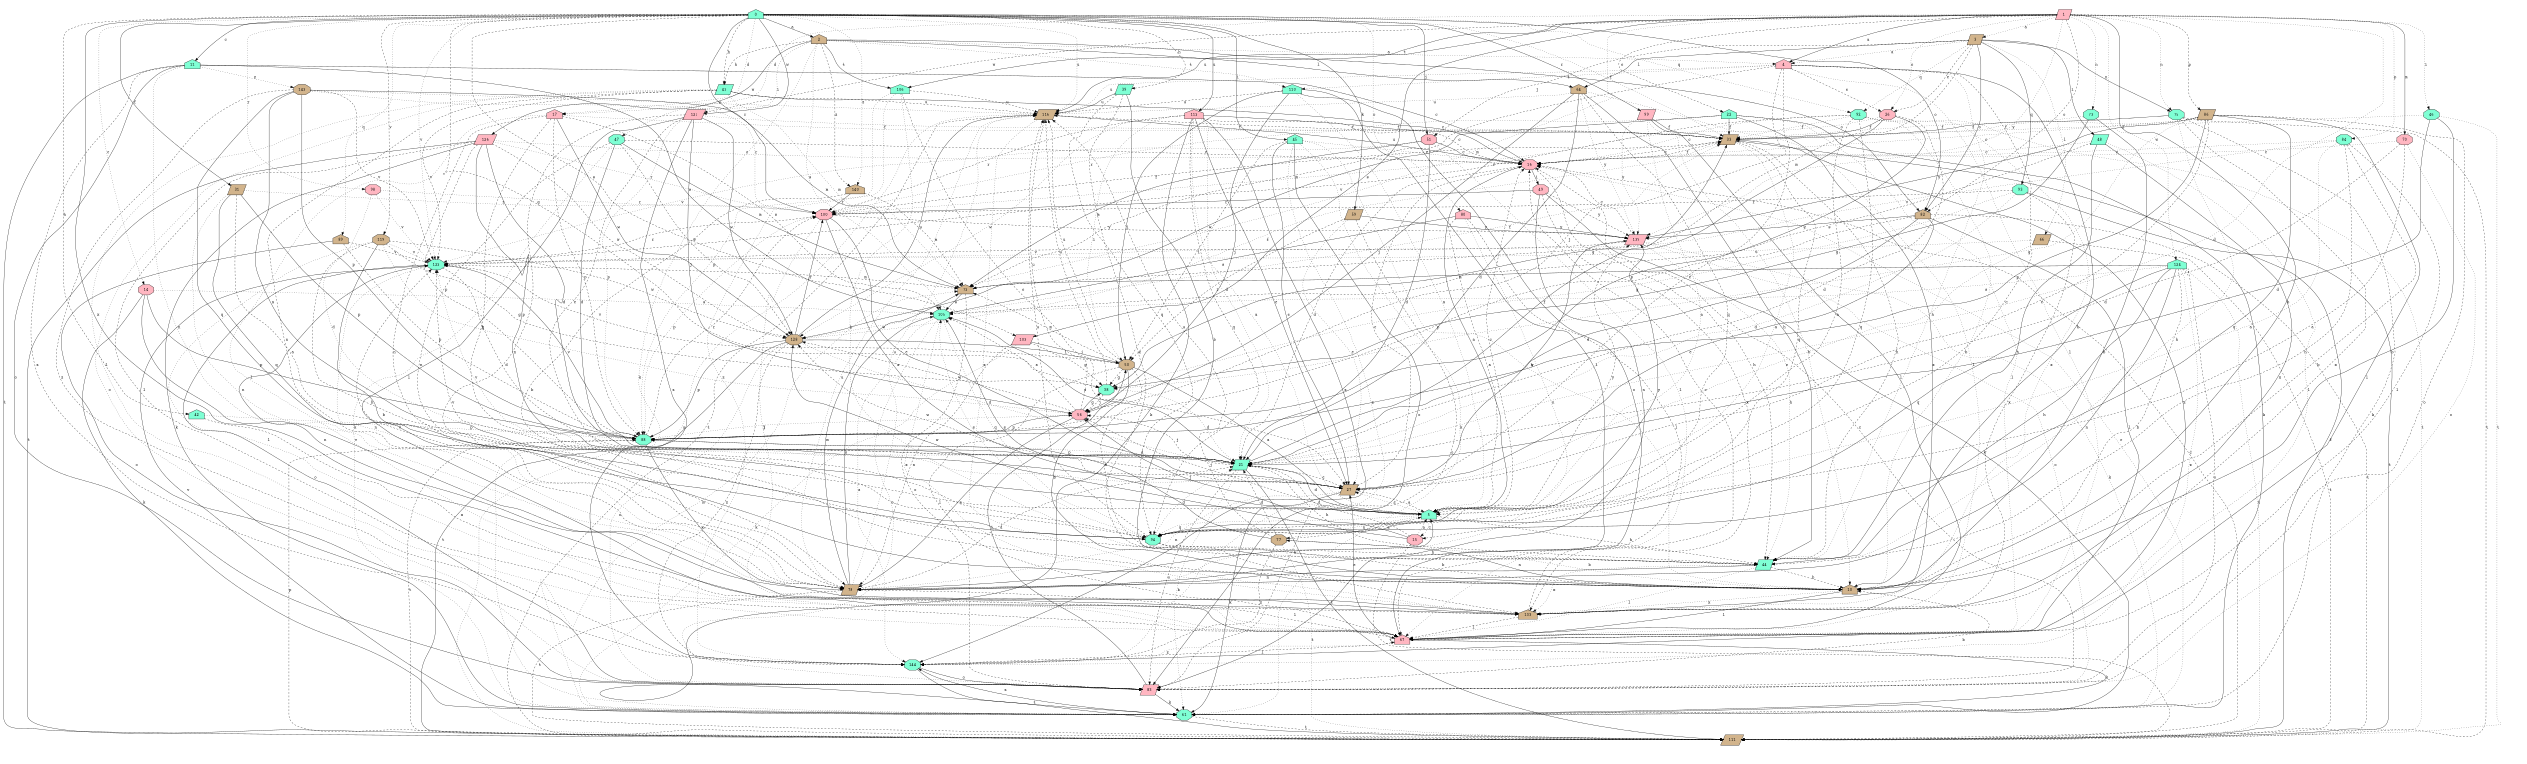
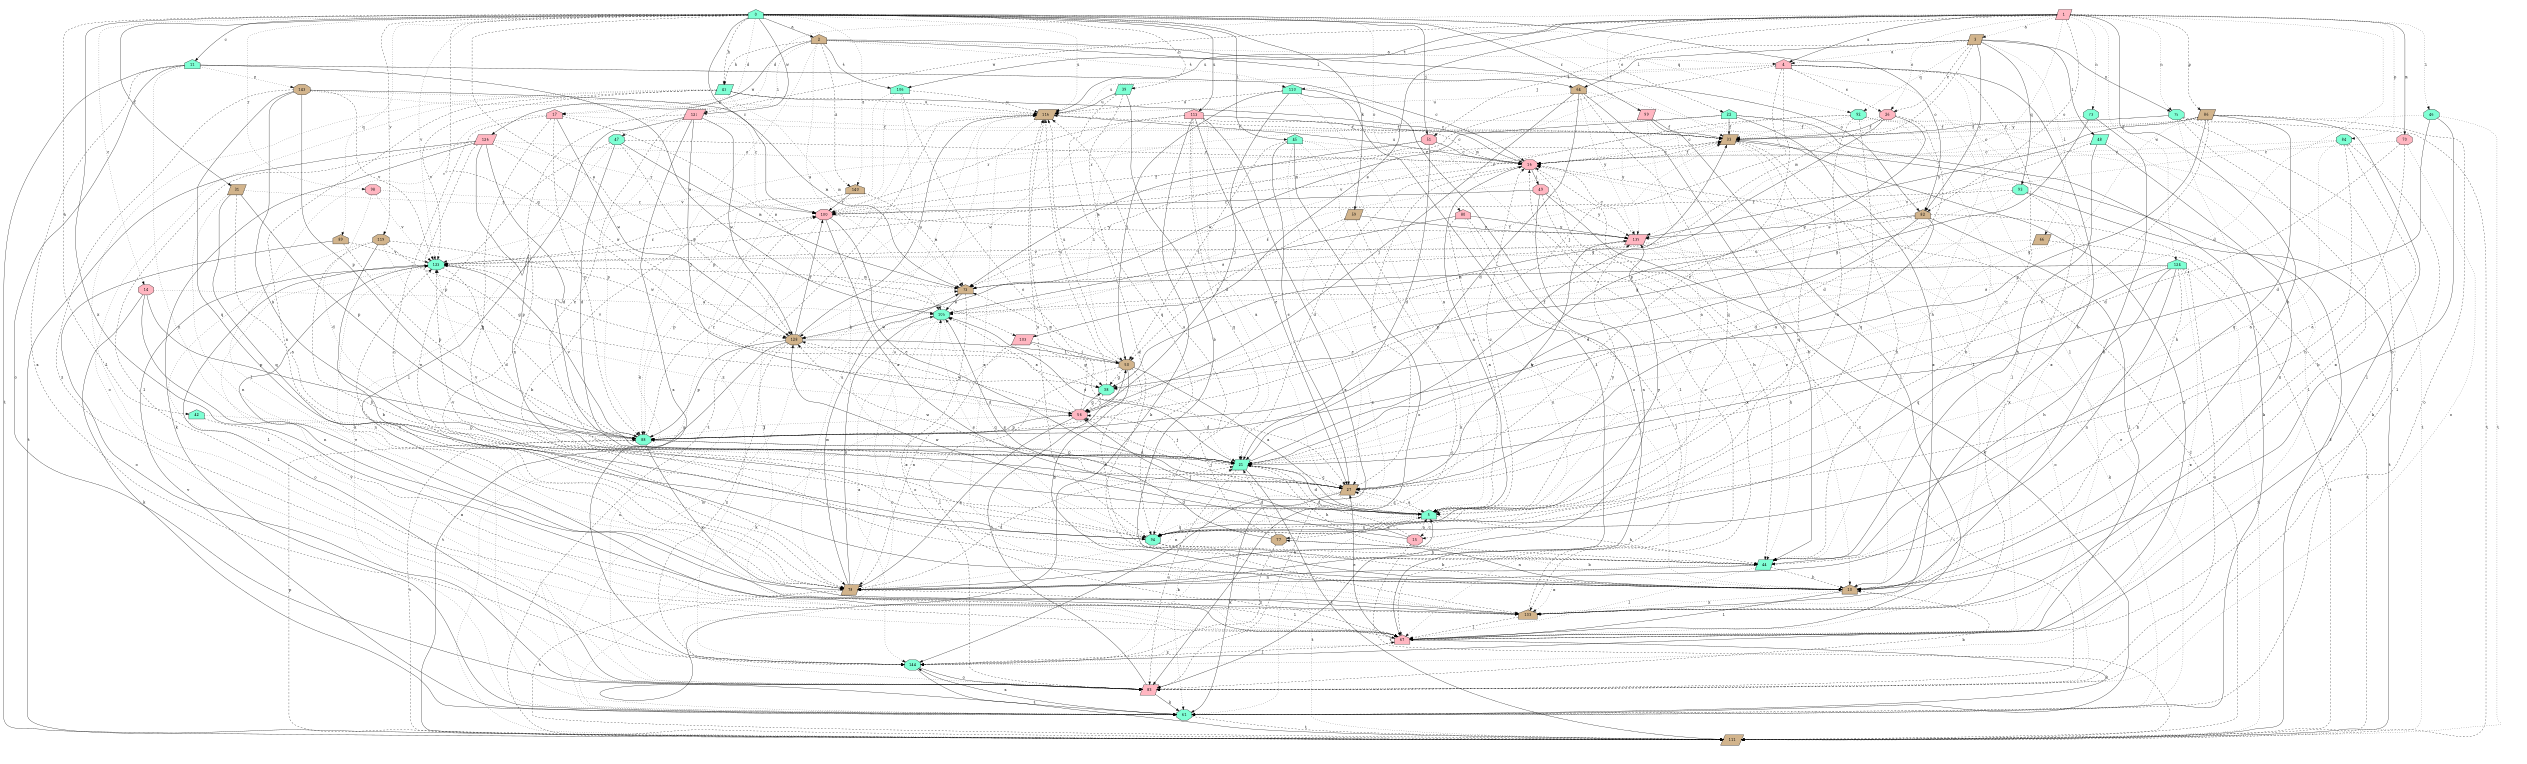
(407, 252) -> (532, 590)
